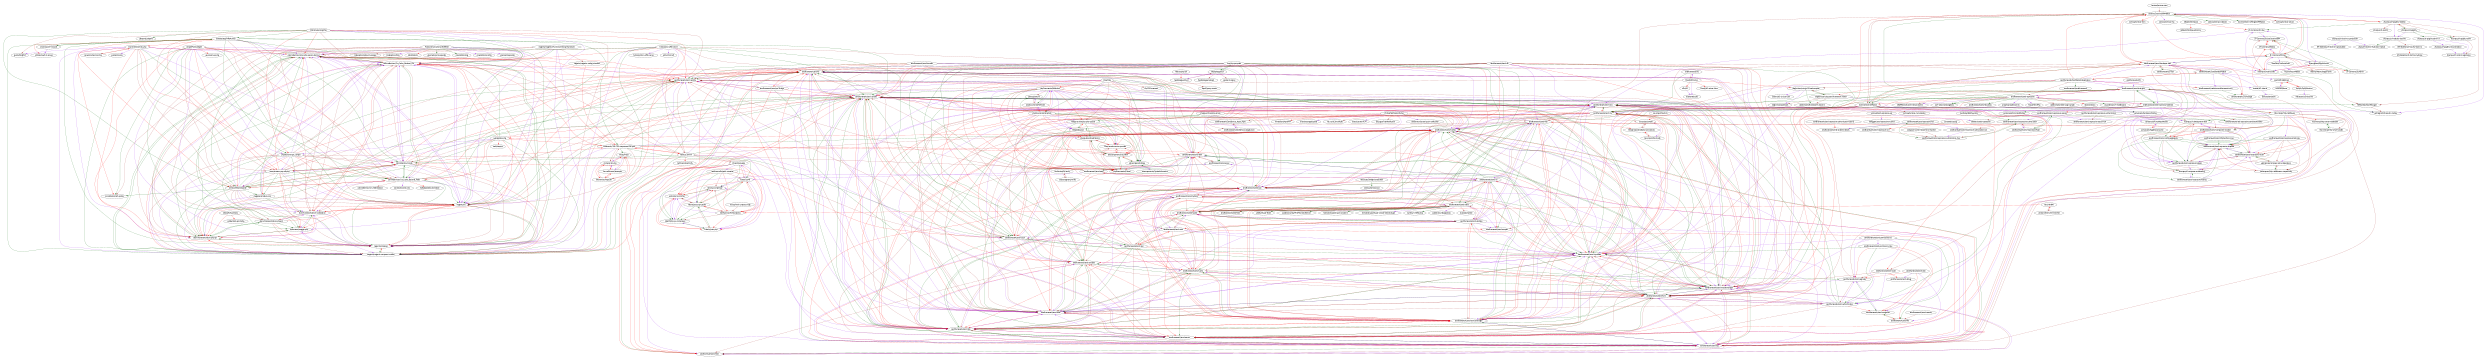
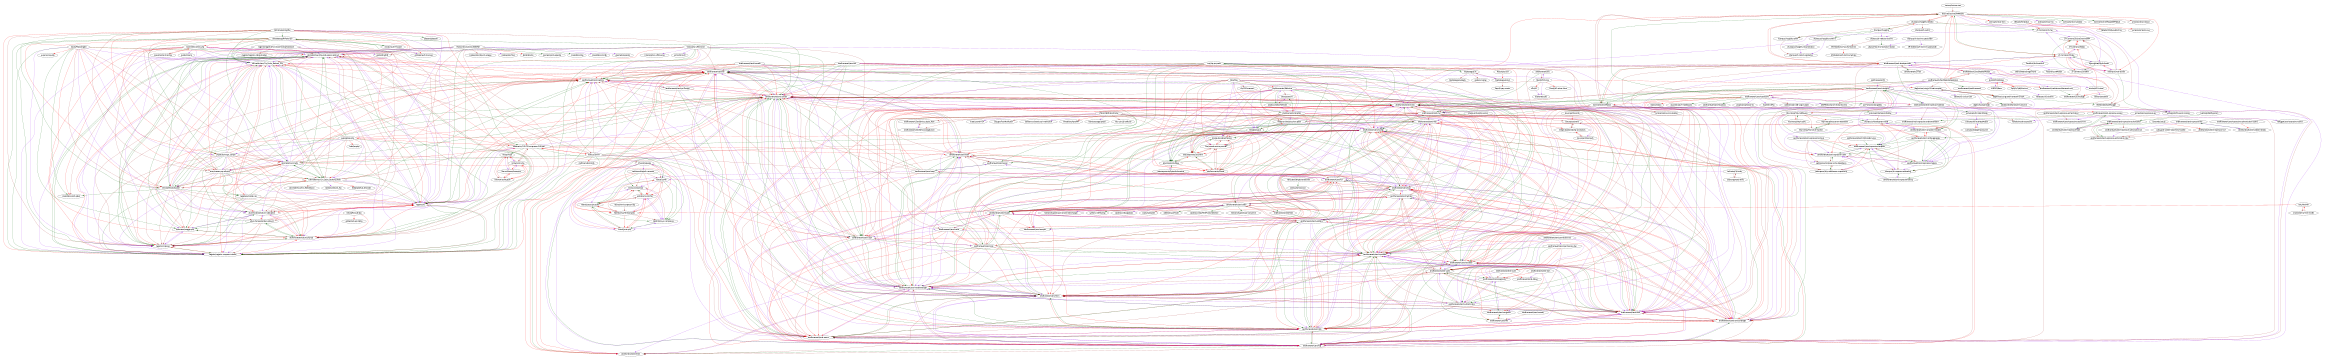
none -> (2141, 30)
(585, 111) -> (445, 36)
none -> (1797, 122)
